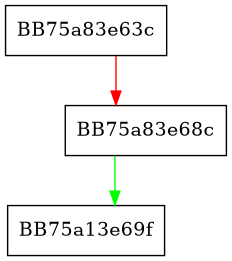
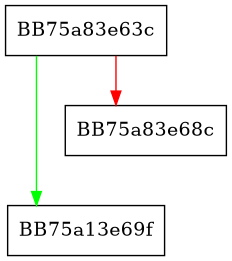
(115, 173) -> (36, 124)
